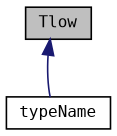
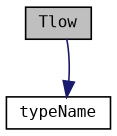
(48, 76) -> (69, 60)
